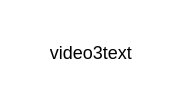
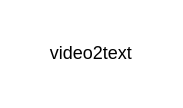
(92, 53) -> (92, 53)
